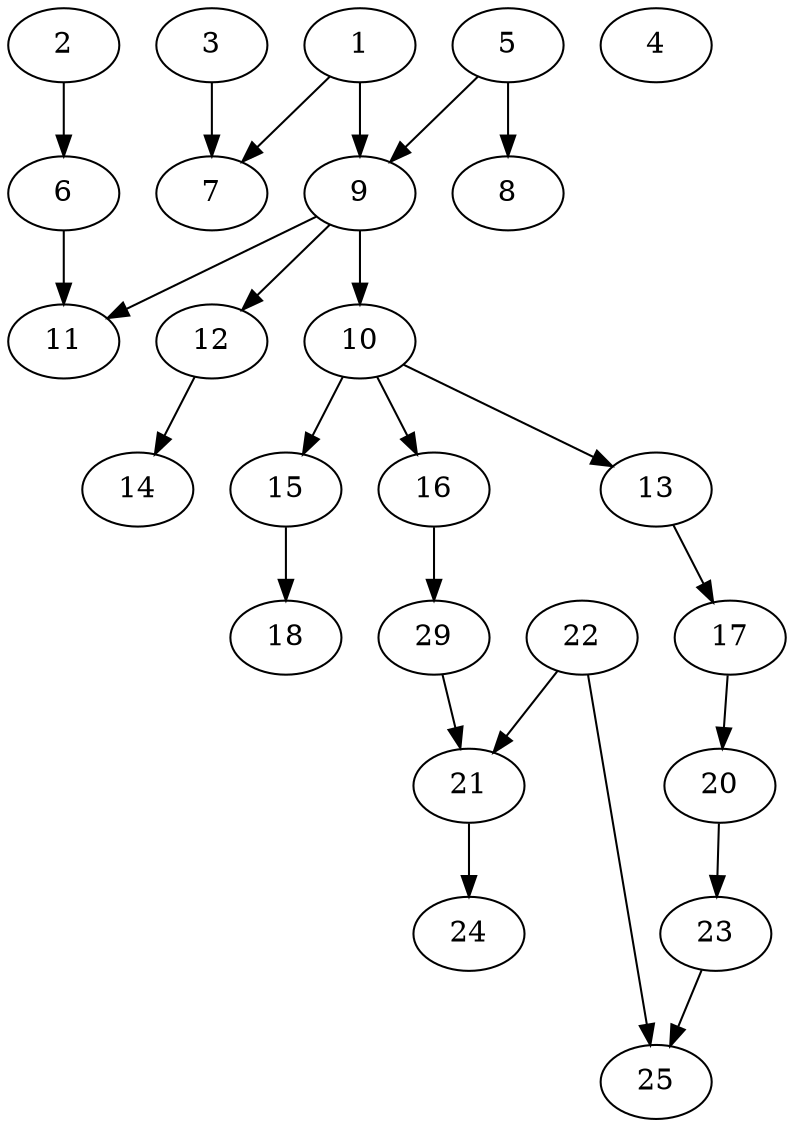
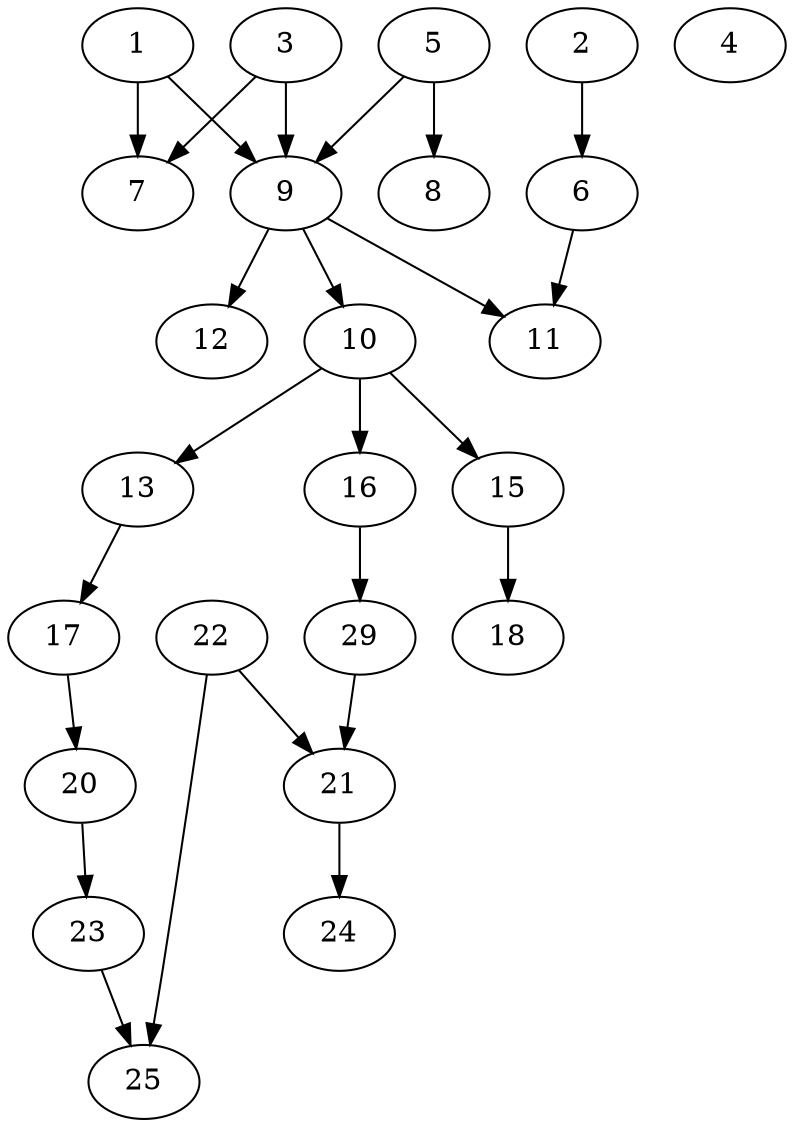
none -> (286, 109)
(138, 490) -> none
